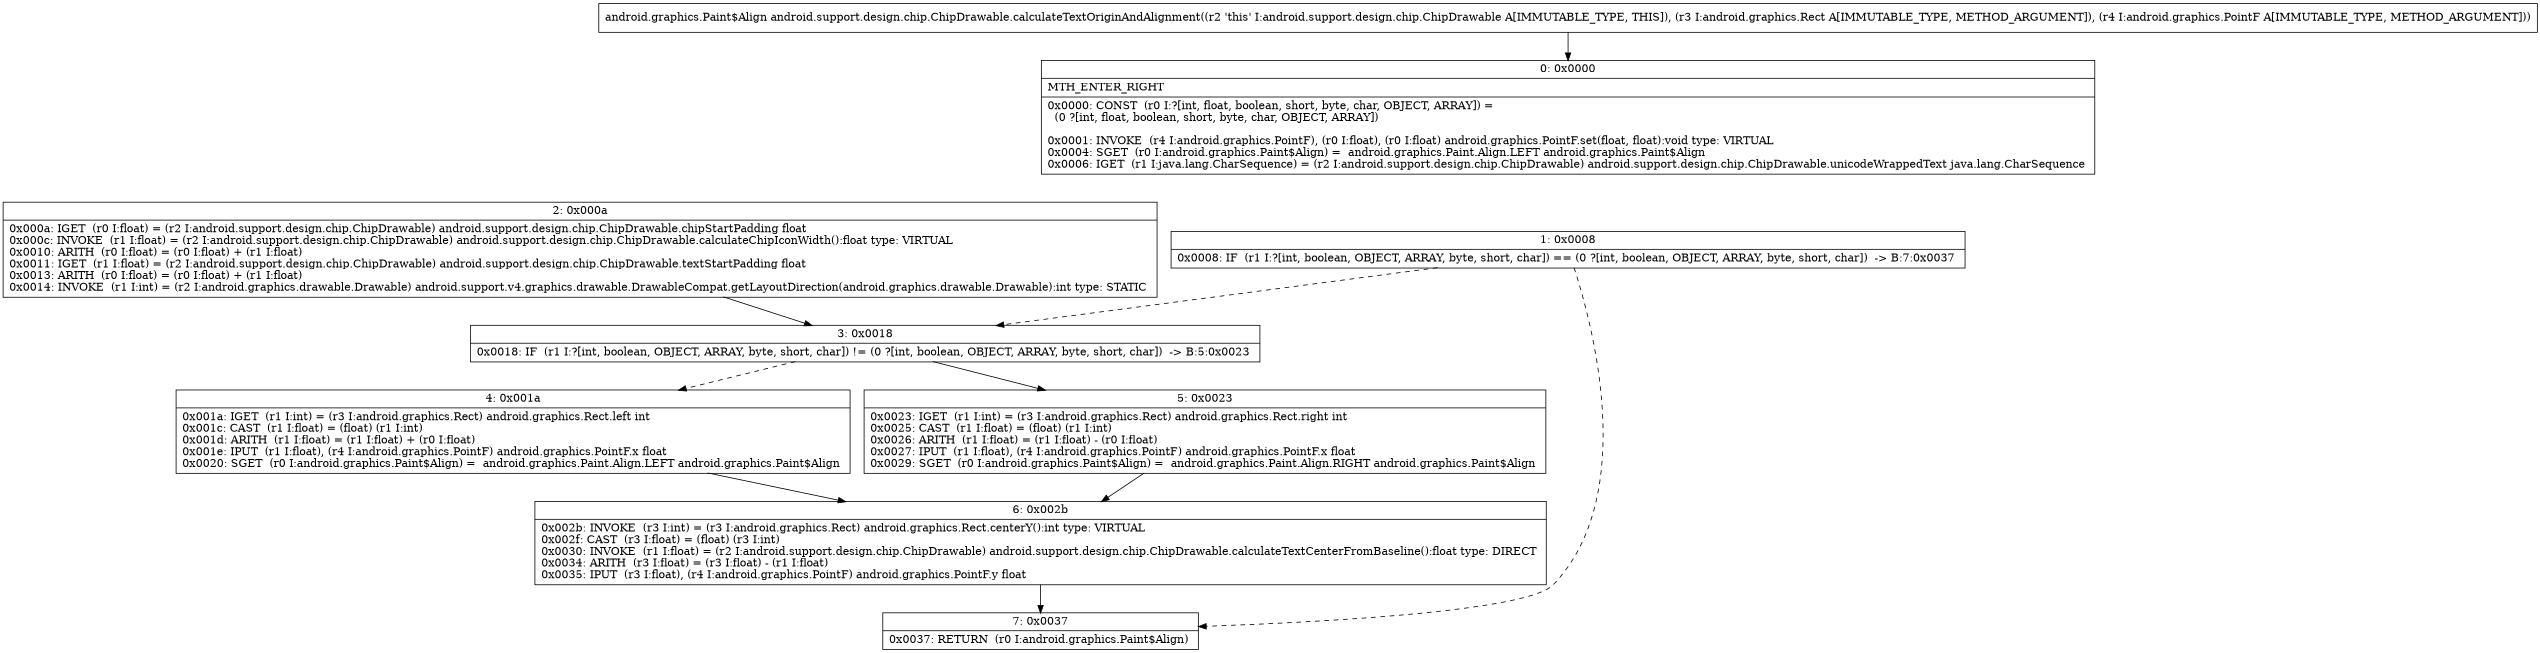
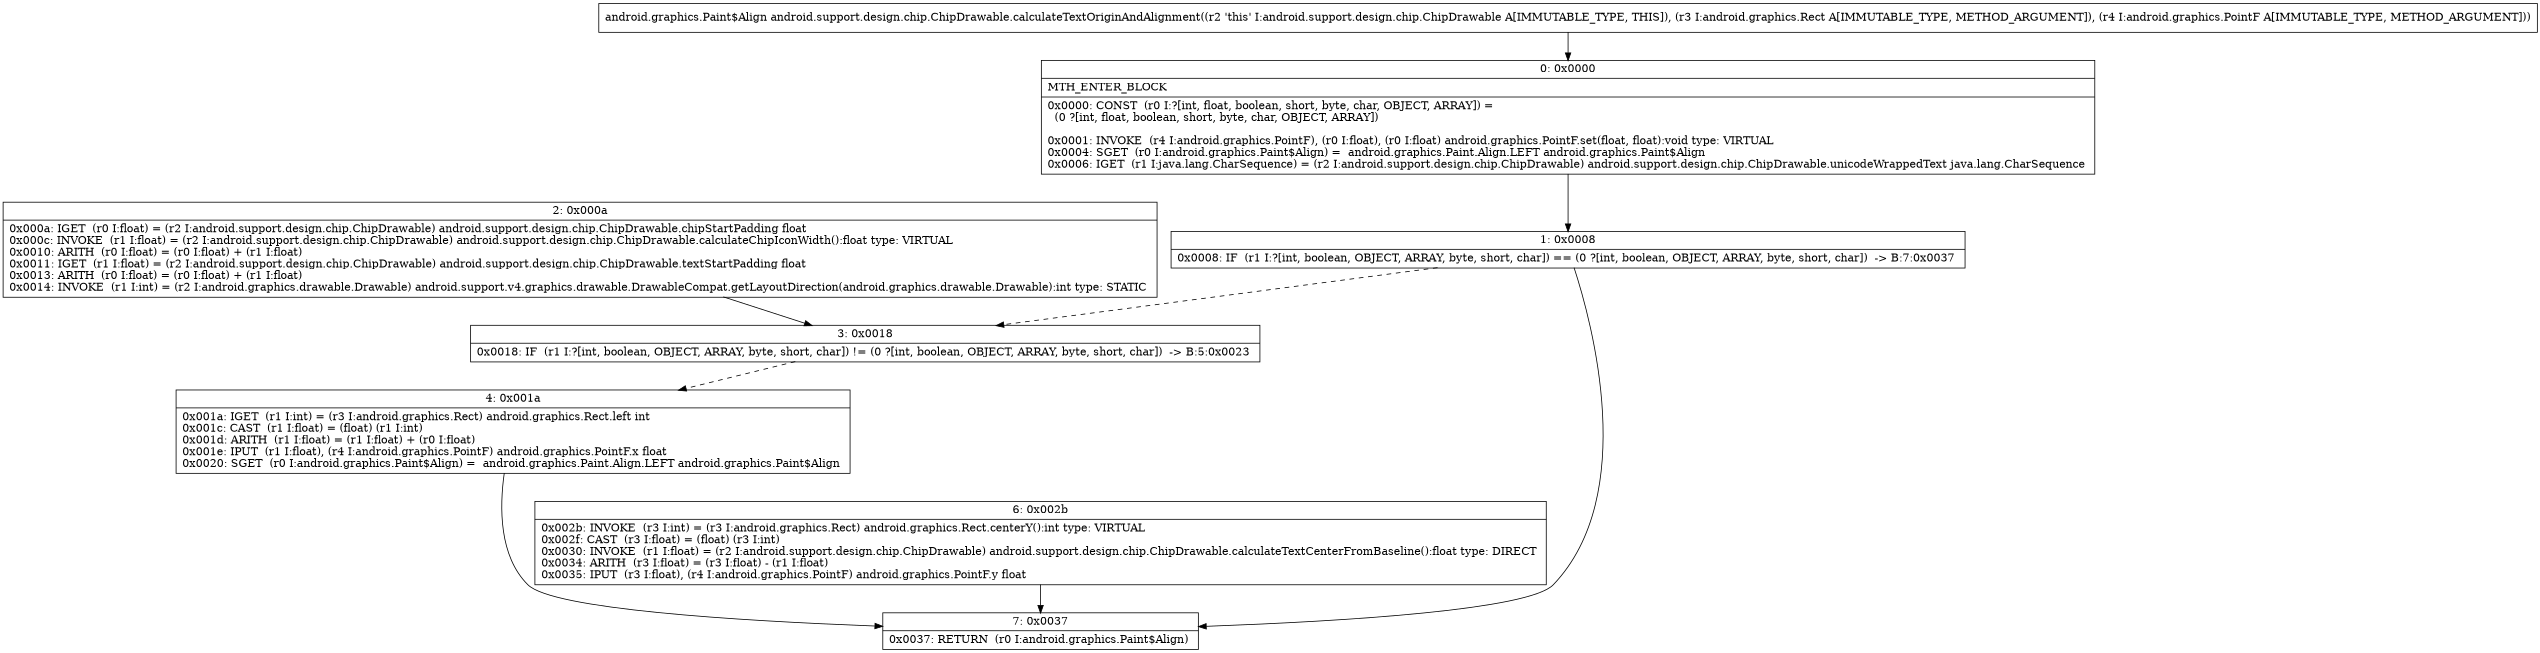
(1106, 87) -> (1108, 87)
none -> (1568, 199)
(1205, 432) -> none
(773, 487) -> (641, 610)
(1545, 589) -> (1545, 589)
